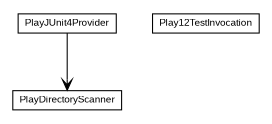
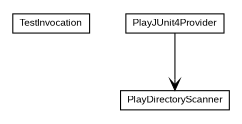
none -> (51, 23)
(206, 23) -> none
